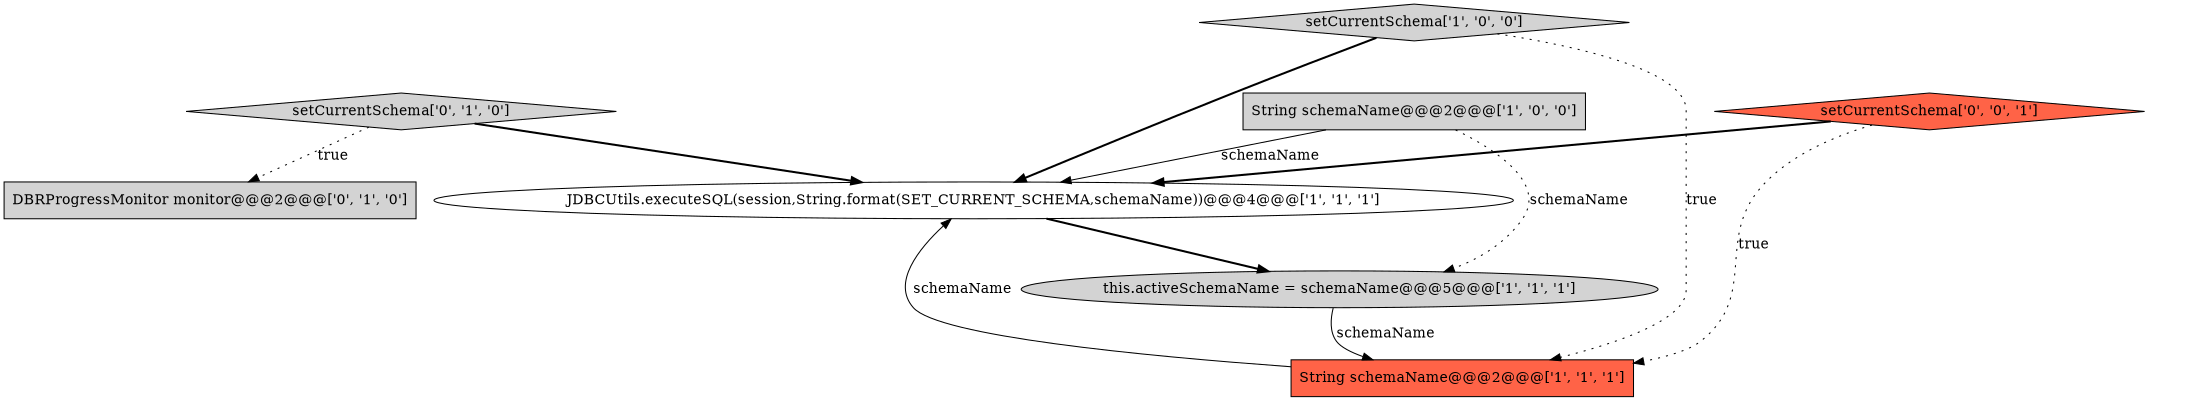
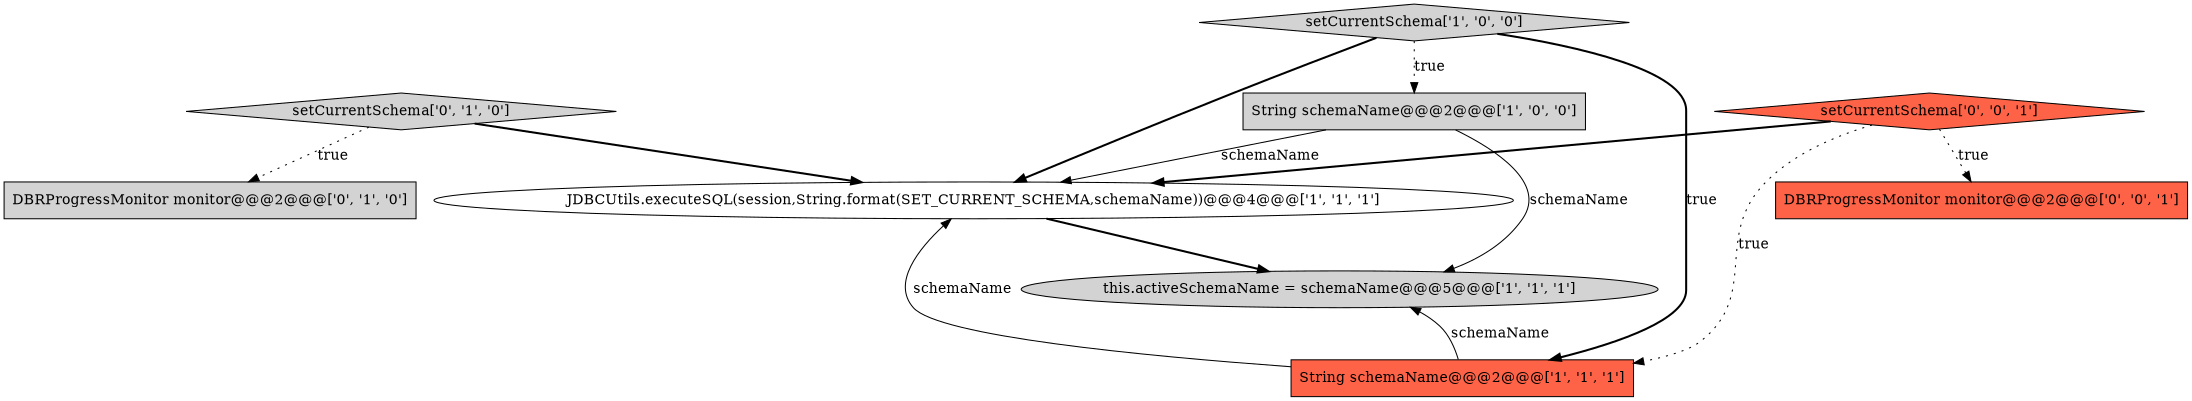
none -> (1414, 62)
(1686, 168) -> (1686, 168)
(1528, 200) -> (1528, 200)
none -> (1982, 200)
(1336, 340) -> (1444, 331)
